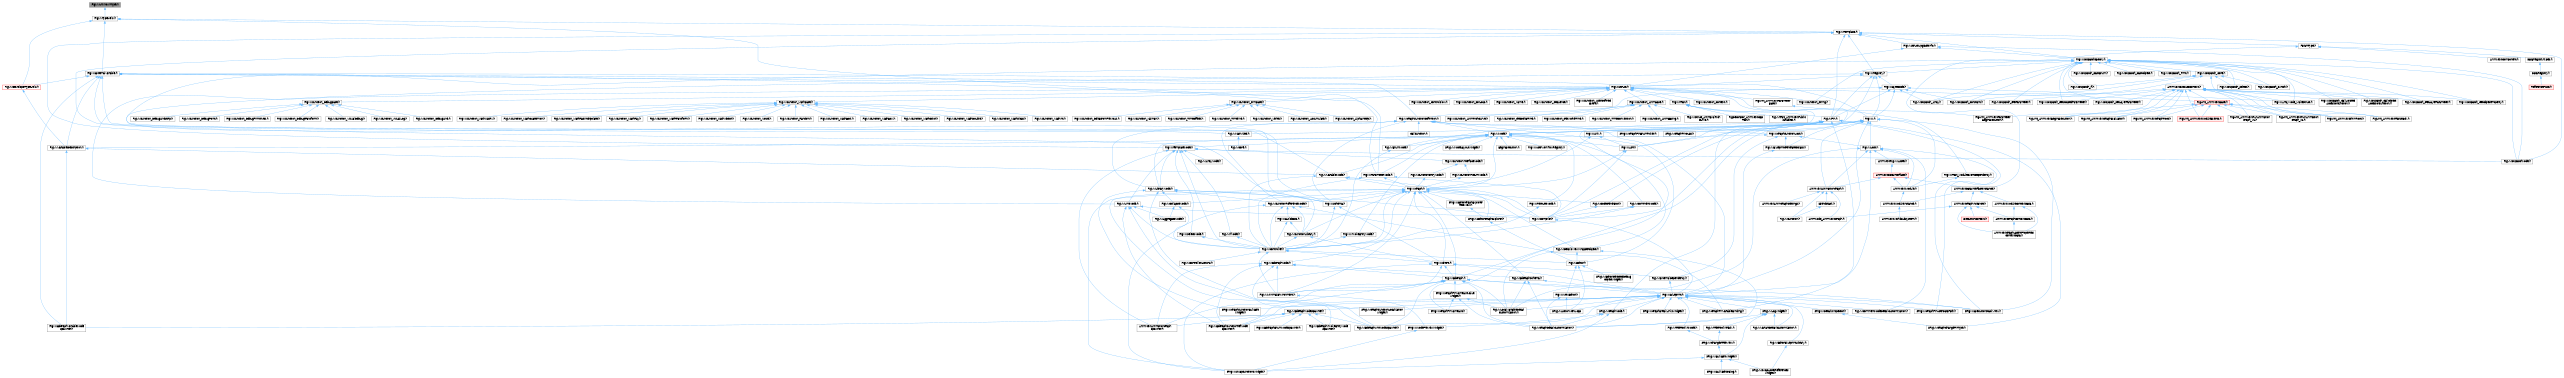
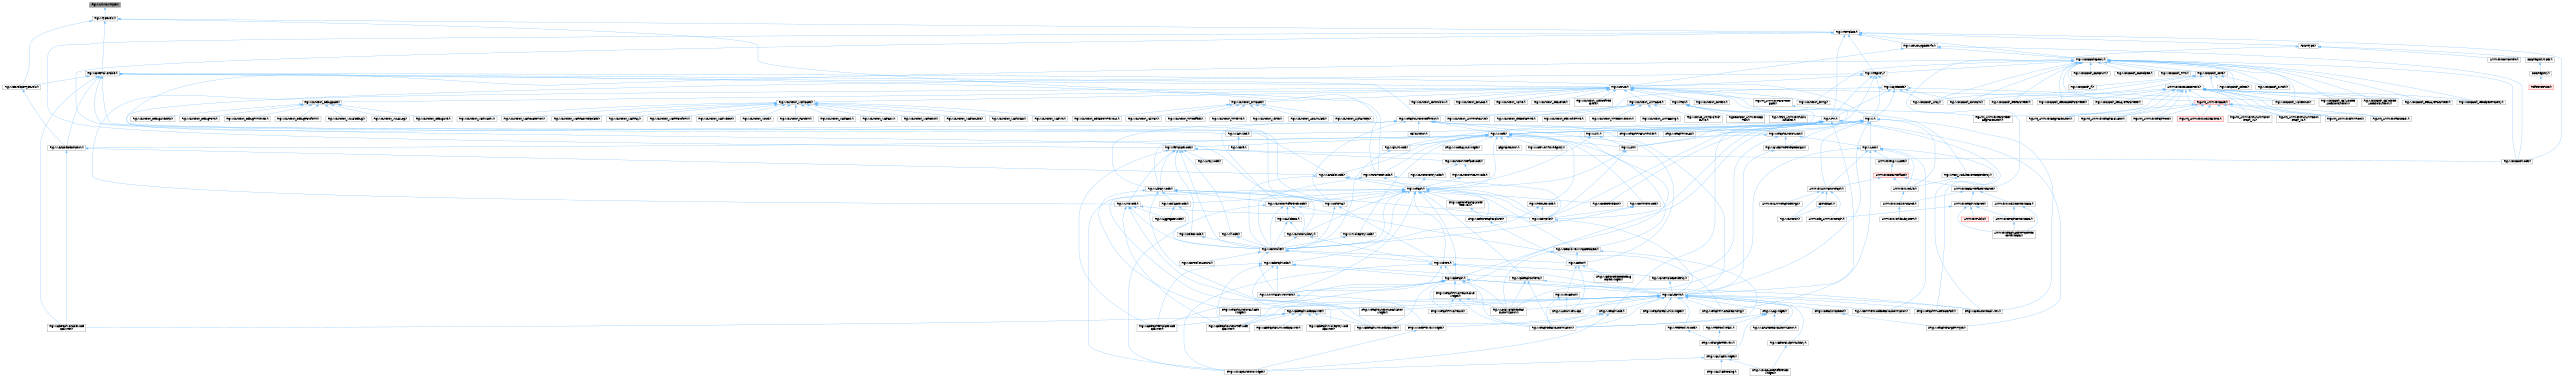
(22, 87) -> (22, 87)
(2293, 102) -> (2293, 102)
(1573, 212) -> (1542, 213)
(1975, 219) -> (1975, 219)
(1157, 328) -> (1157, 328)
